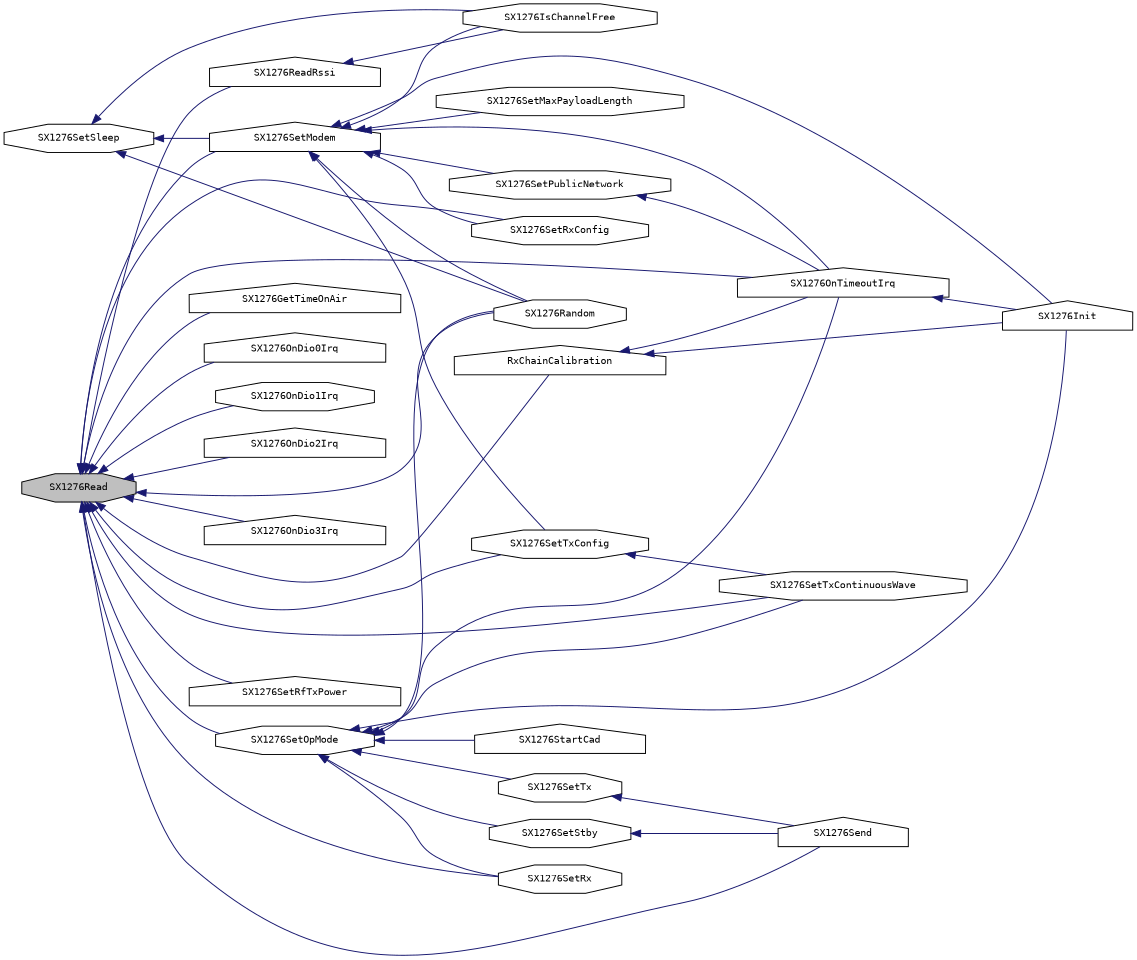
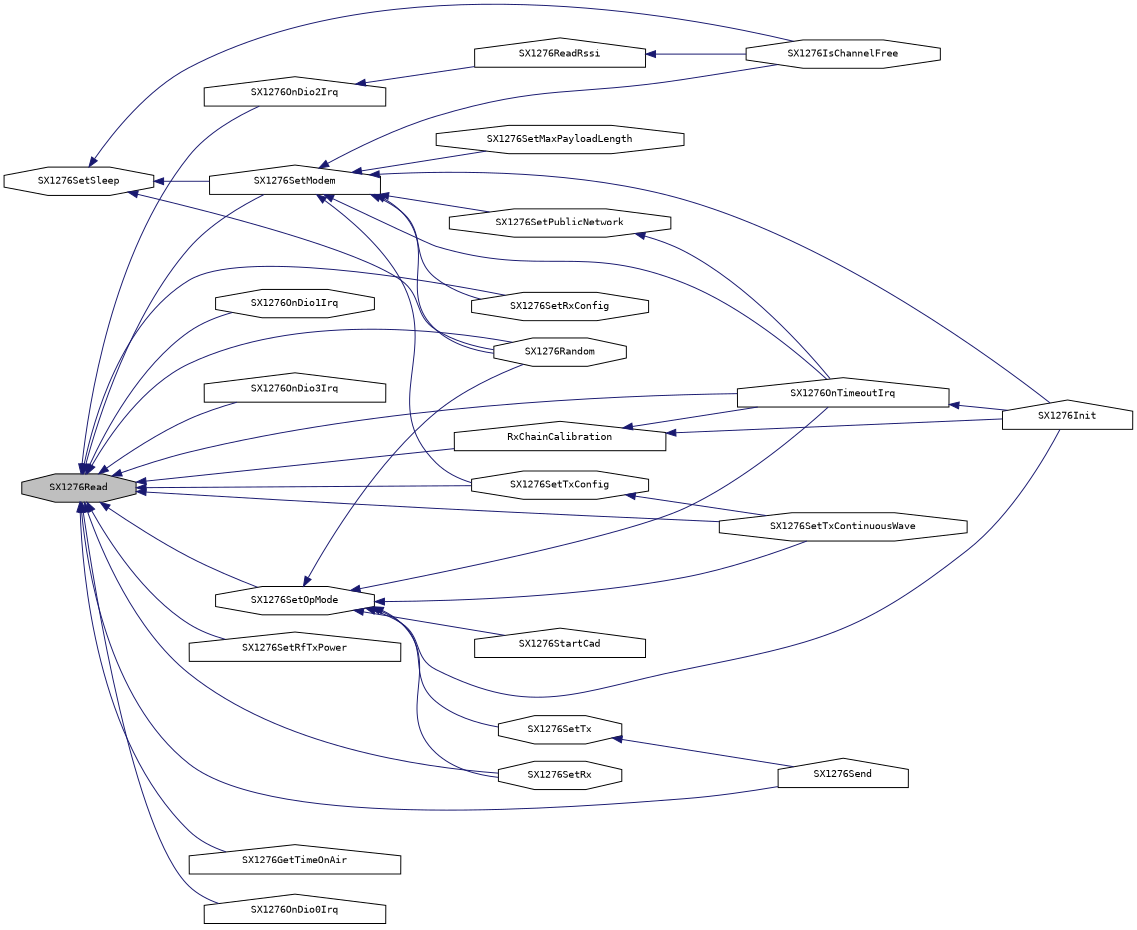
(141, 219) -> (420, 75)
(560, 833) -> none
